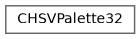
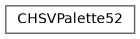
(70, 20) -> (70, 20)
